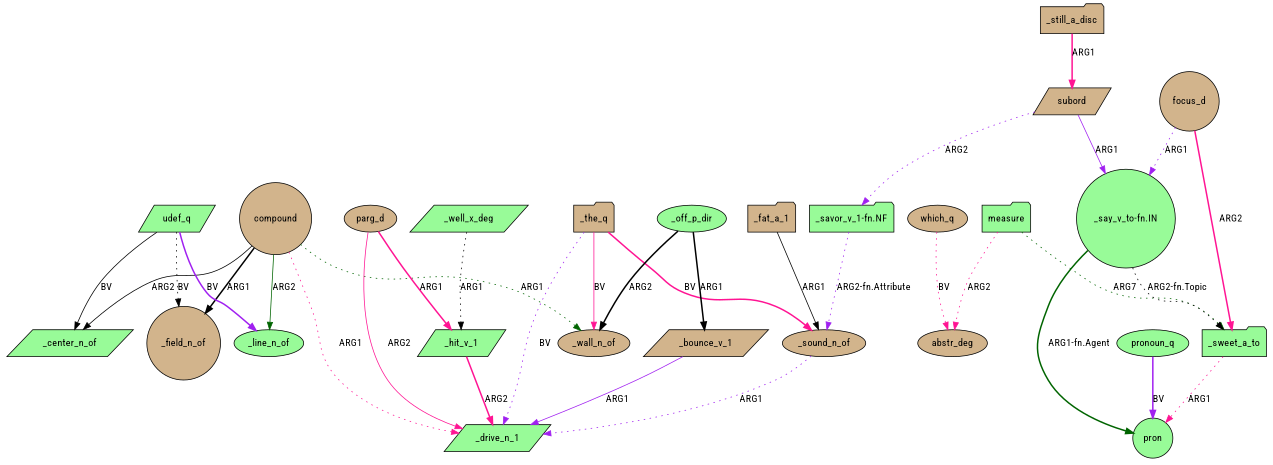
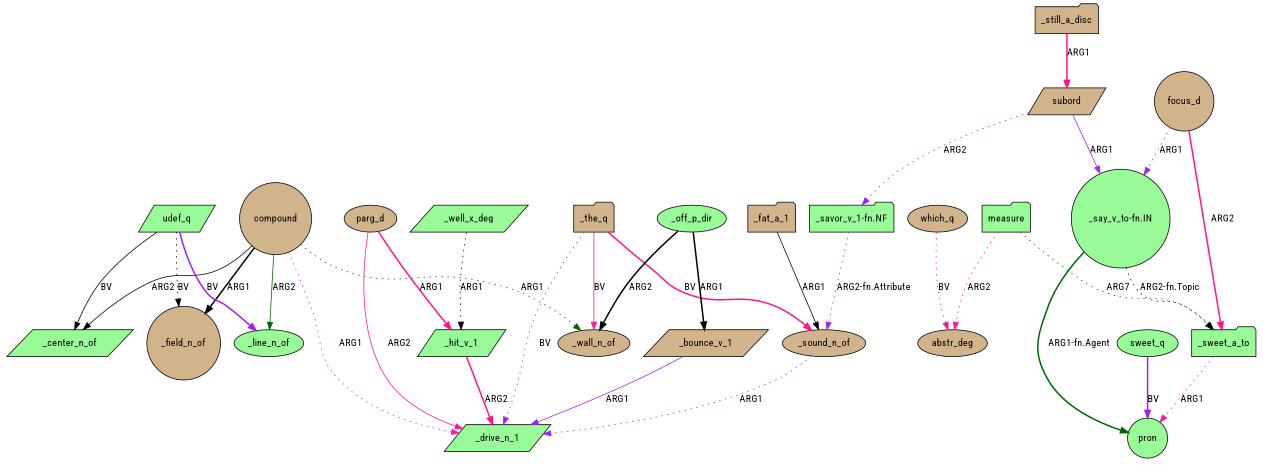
(1153, 343) -> (1148, 343)
